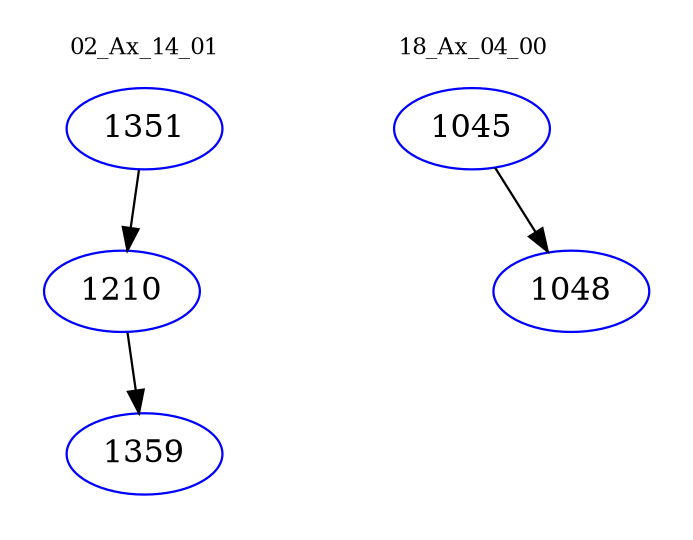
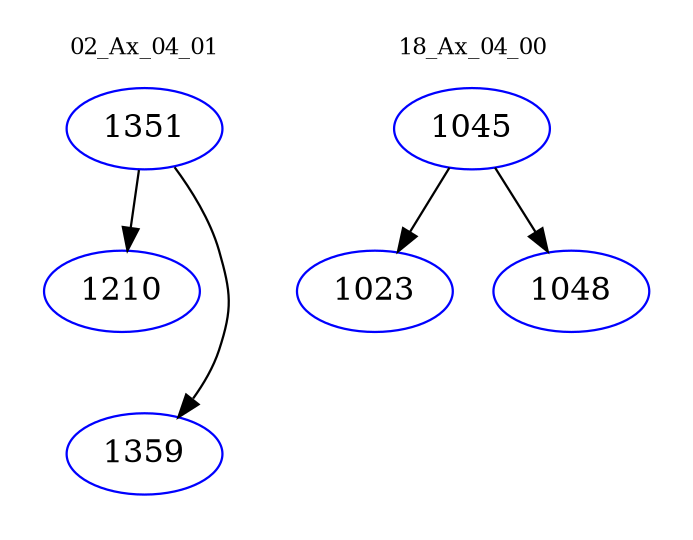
(145, 49) -> (145, 49)
none -> (375, 291)
(132, 362) -> (227, 281)
